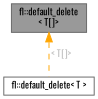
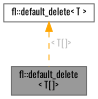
(49, 60) -> (49, 49)
